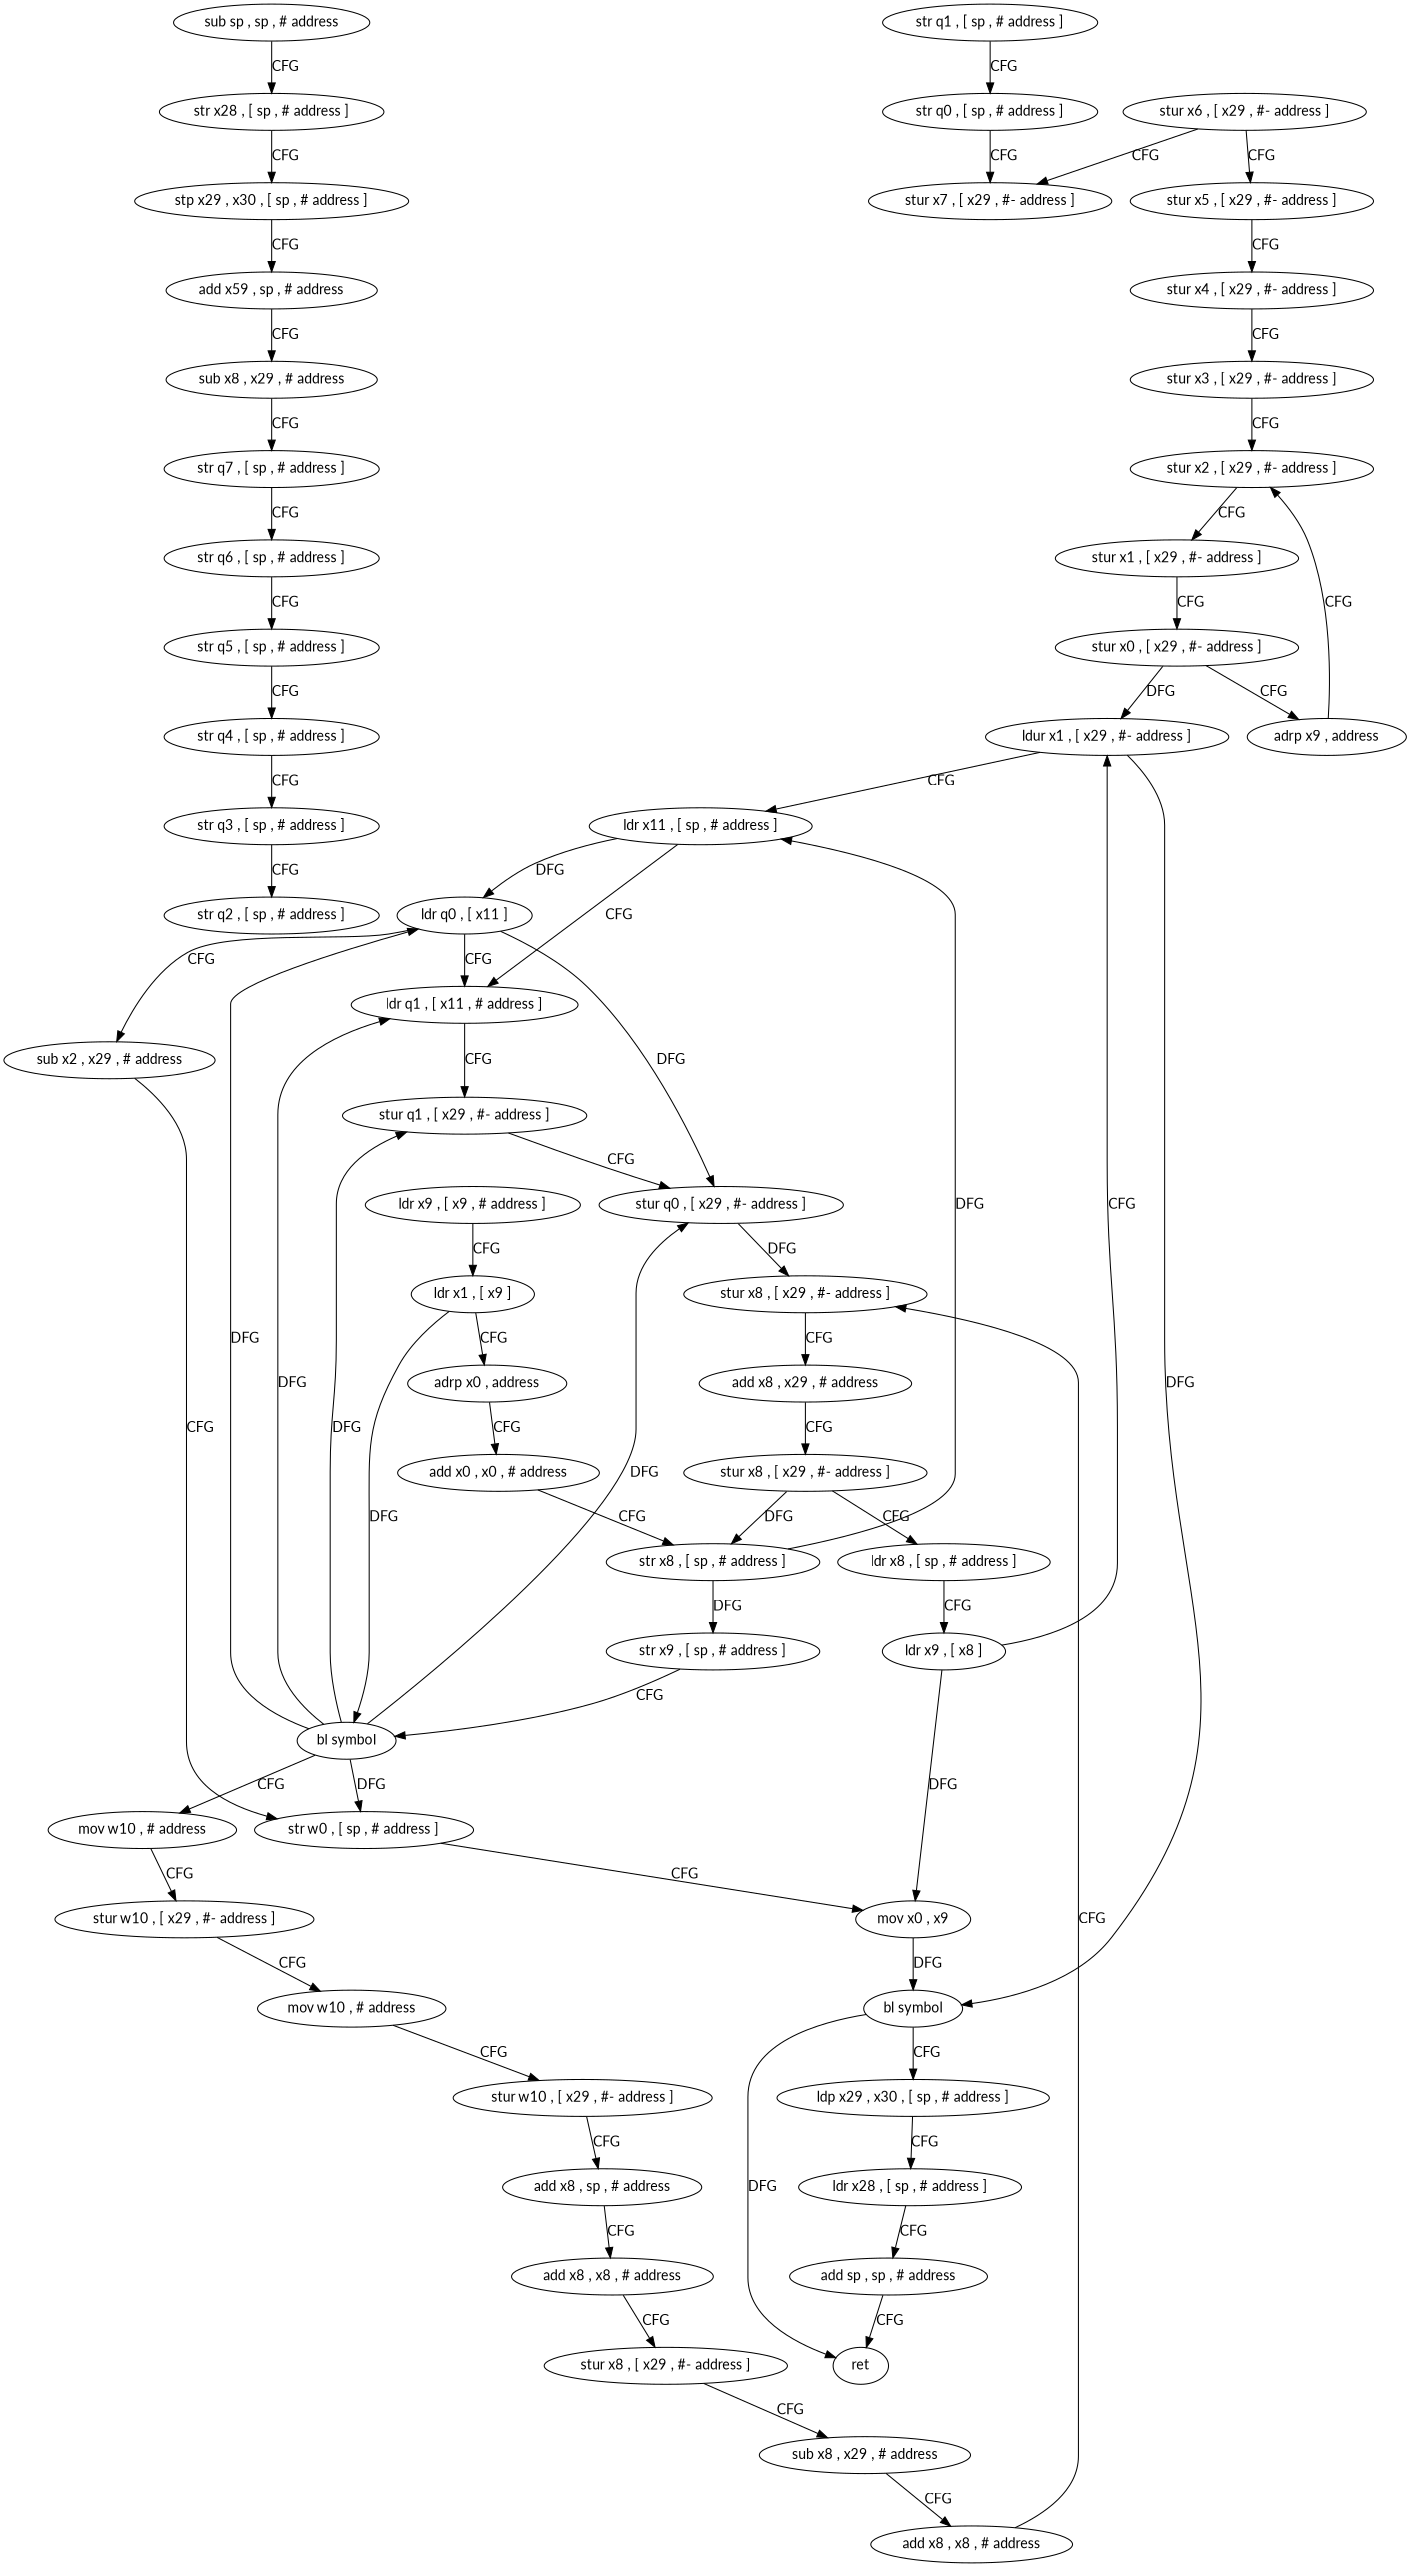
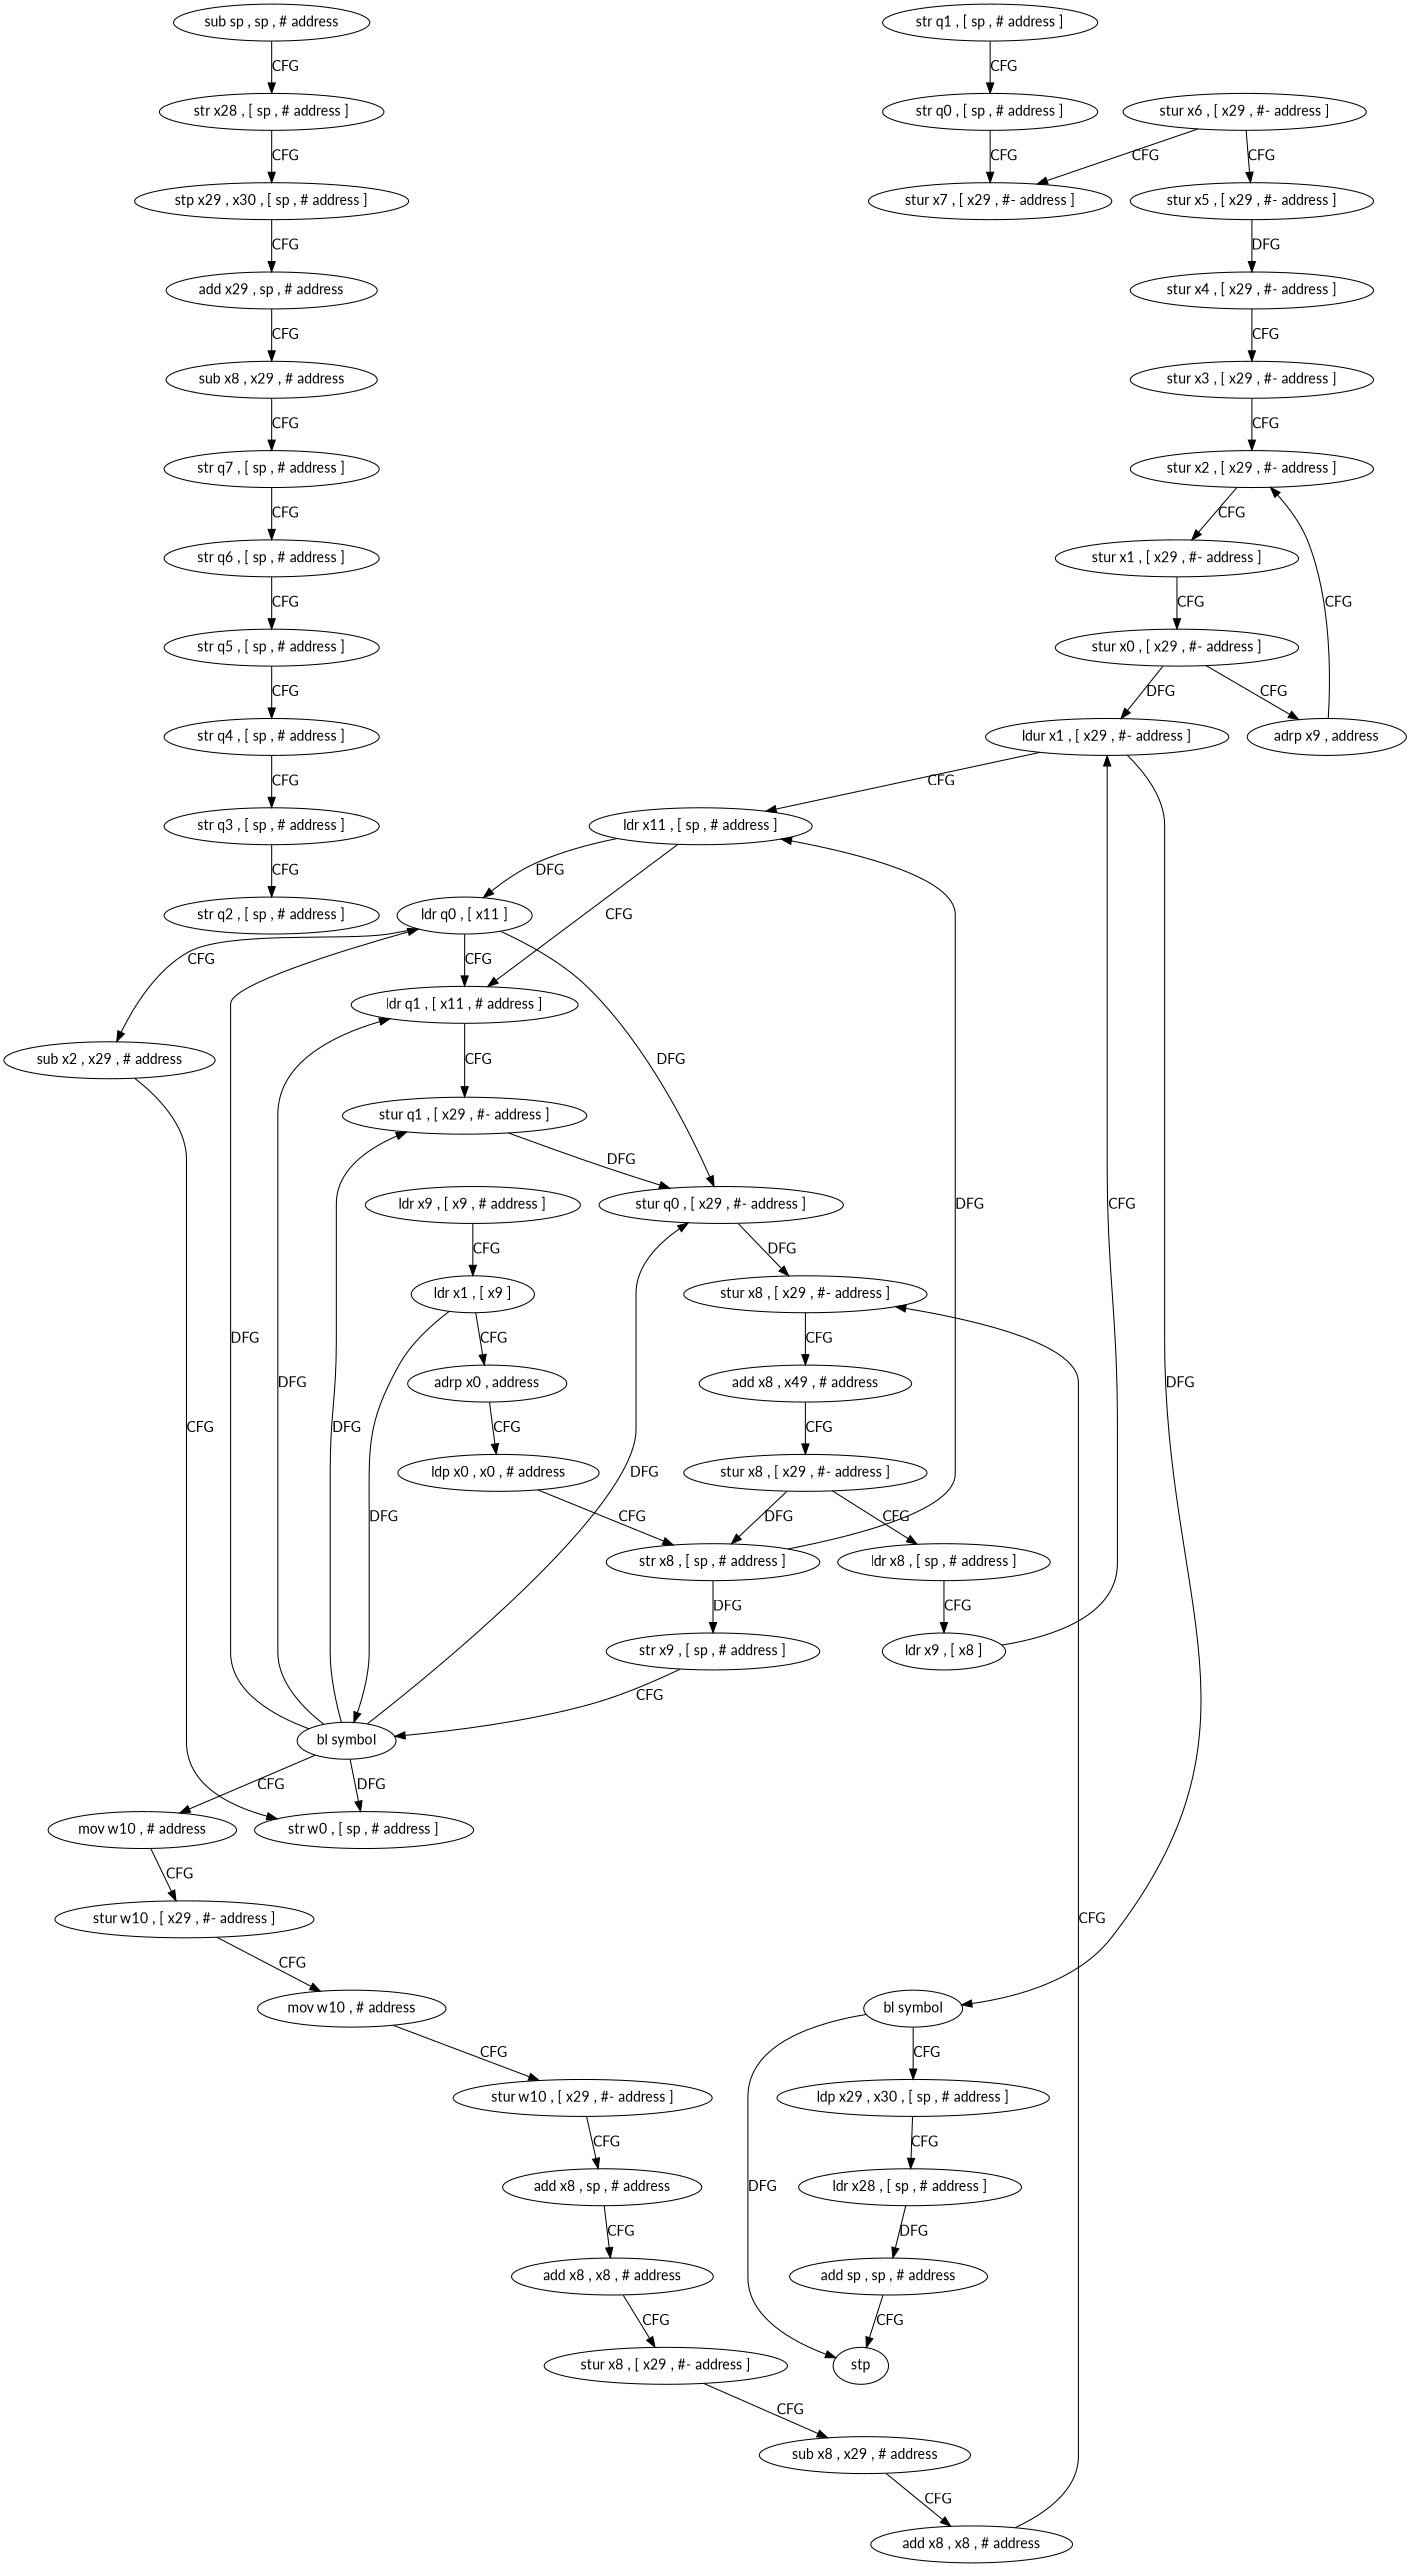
(1266, 246) -> (1266, 246)
(272, 290) -> (272, 290)
(622, 1160) -> (622, 1160)
(805, 1384) -> (805, 1384)
(499, 1473) -> (499, 1473)
(913, 1919) -> none
(914, 2232) -> (914, 2232)
(861, 2366) -> (861, 2366)
